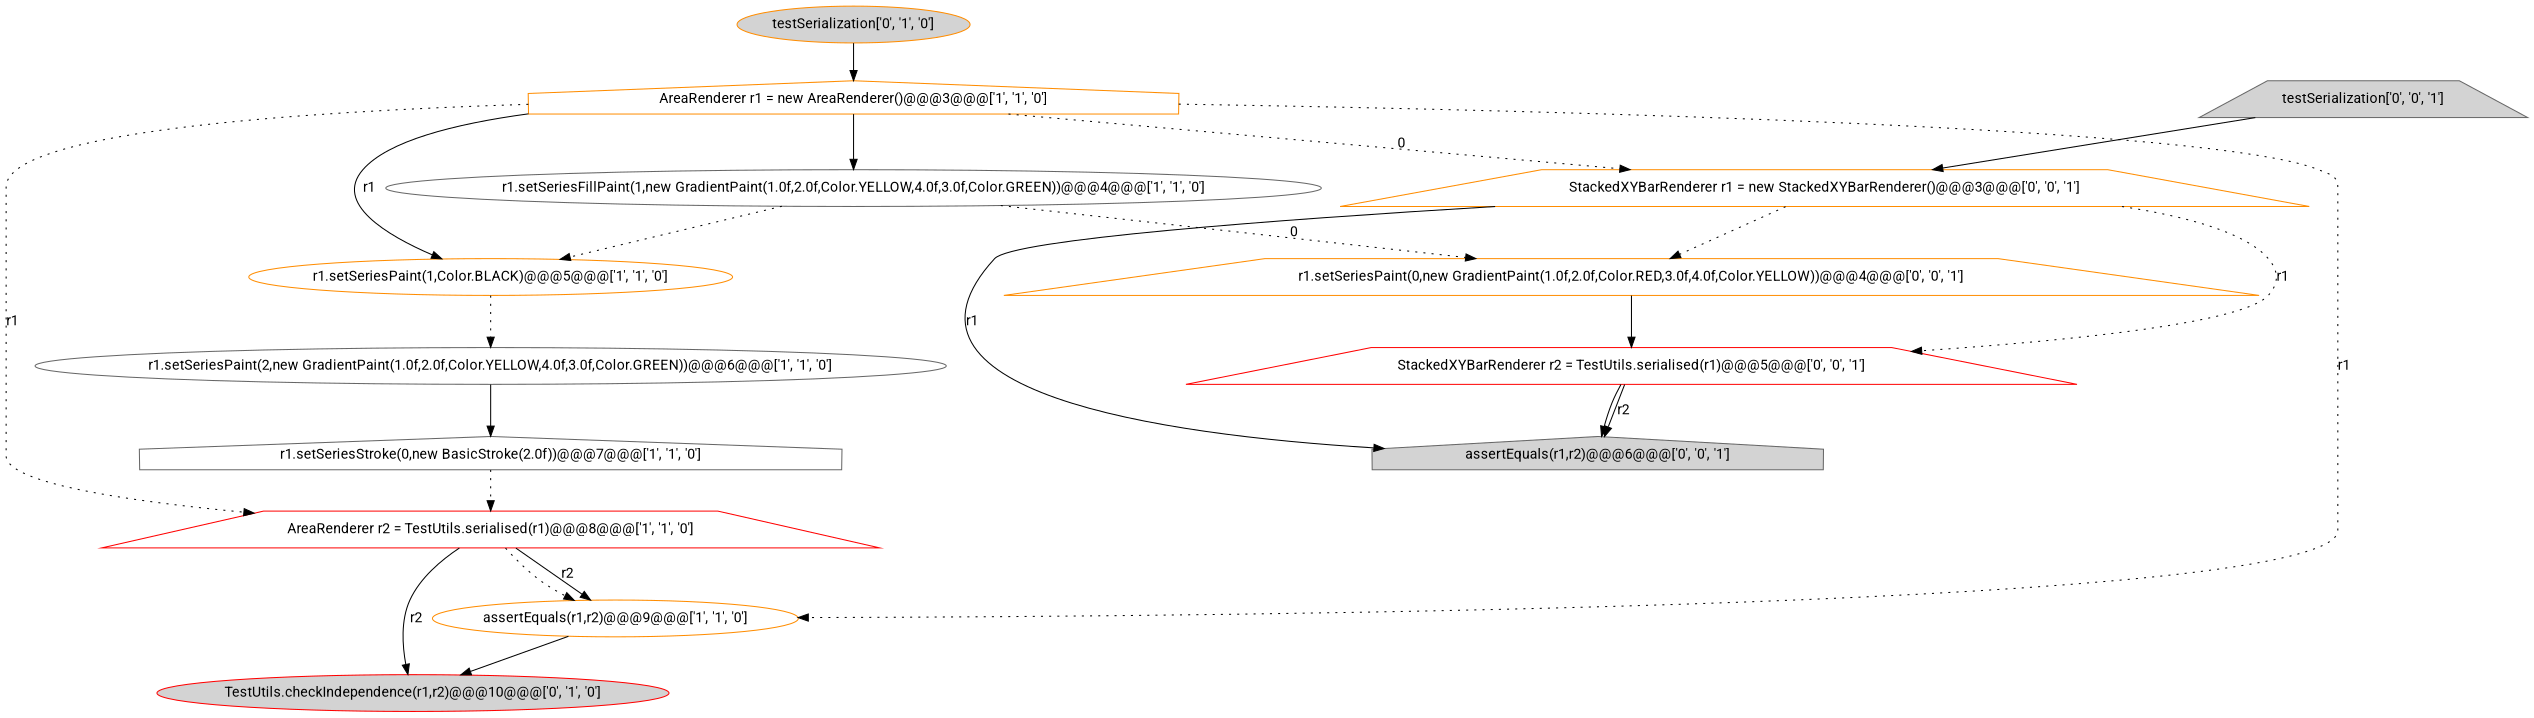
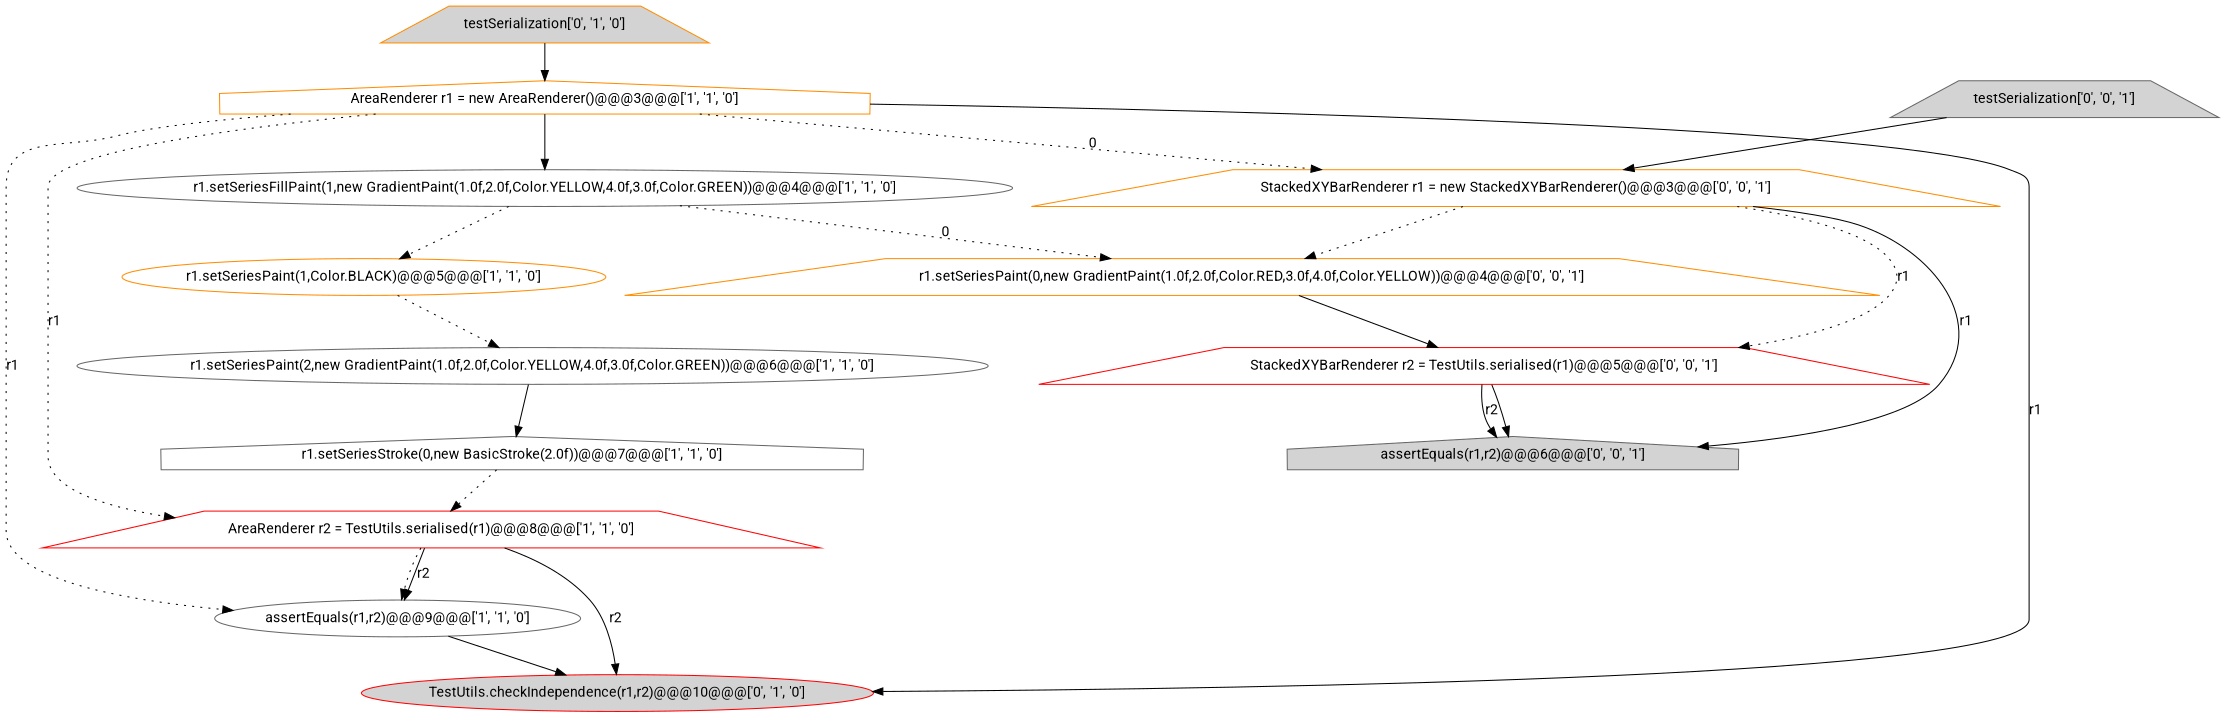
(854, 25) -> (545, 25)
(382, 154) -> (2029, 394)
(615, 618) -> (398, 618)
